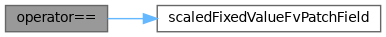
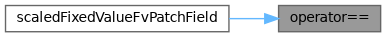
(125, 19) -> (247, 19)
